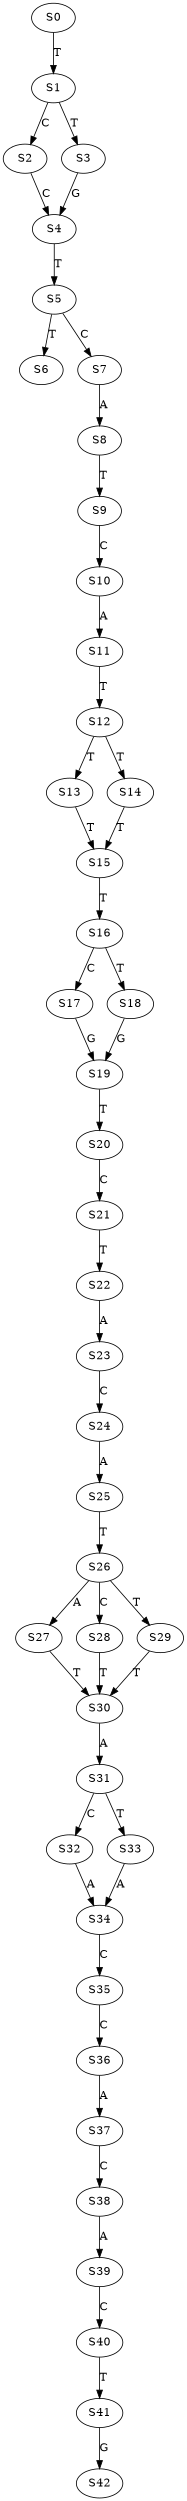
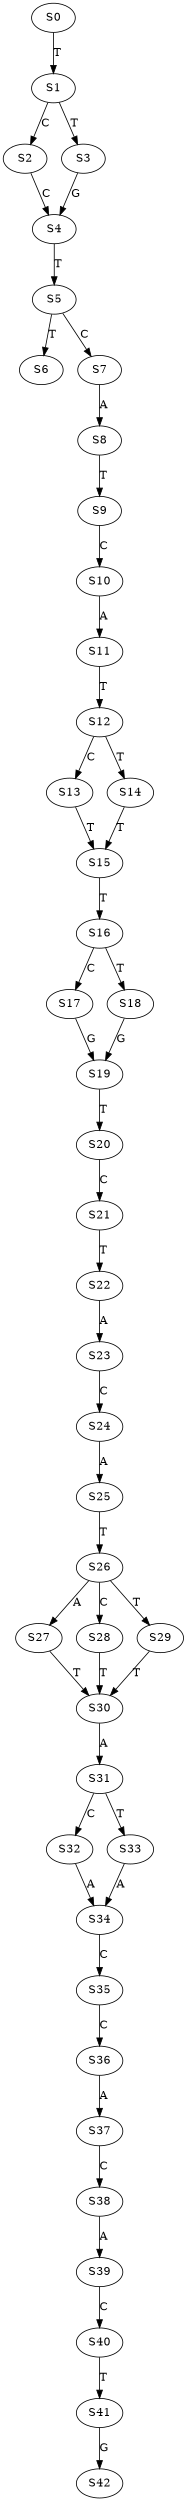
(91, 757) -> (91, 757)
